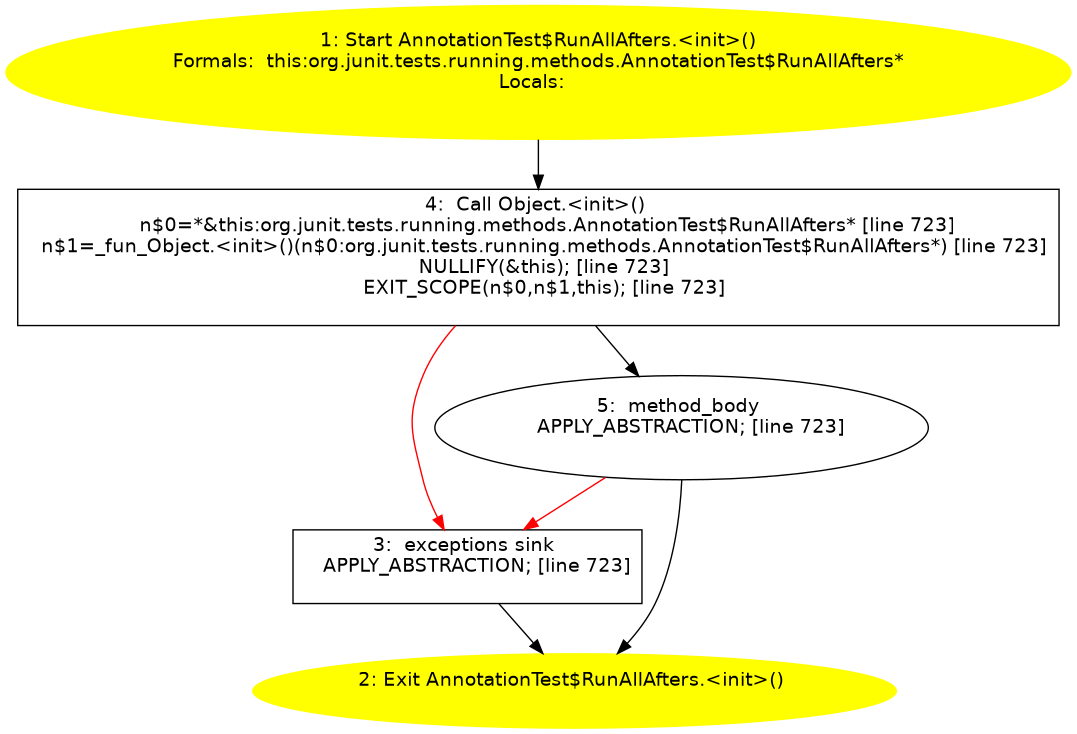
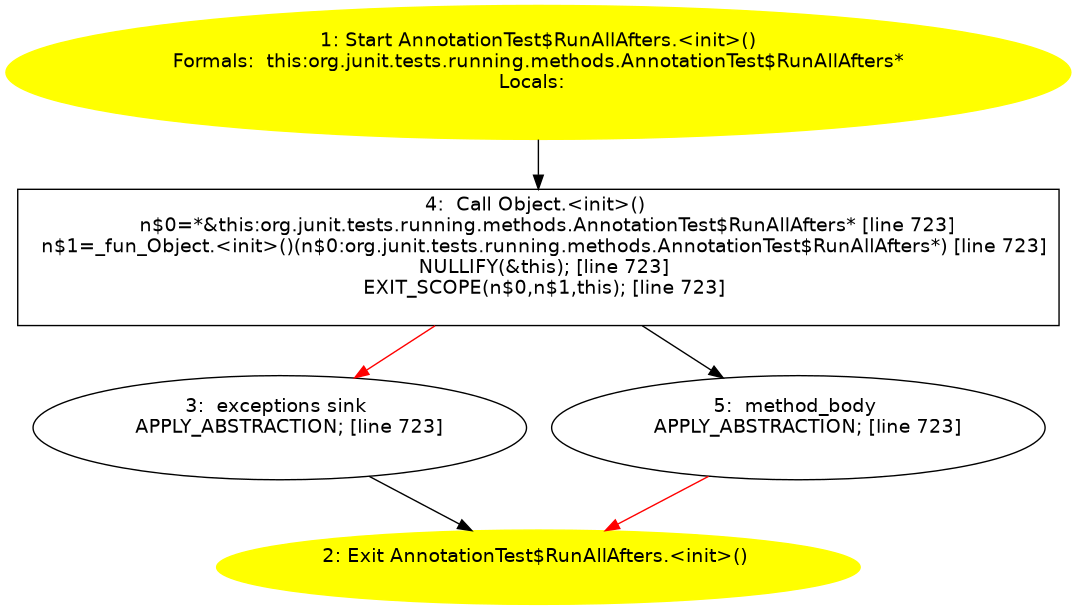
(571, 500) -> none
(467, 567) -> (280, 428)
(669, 567) -> (663, 500)
